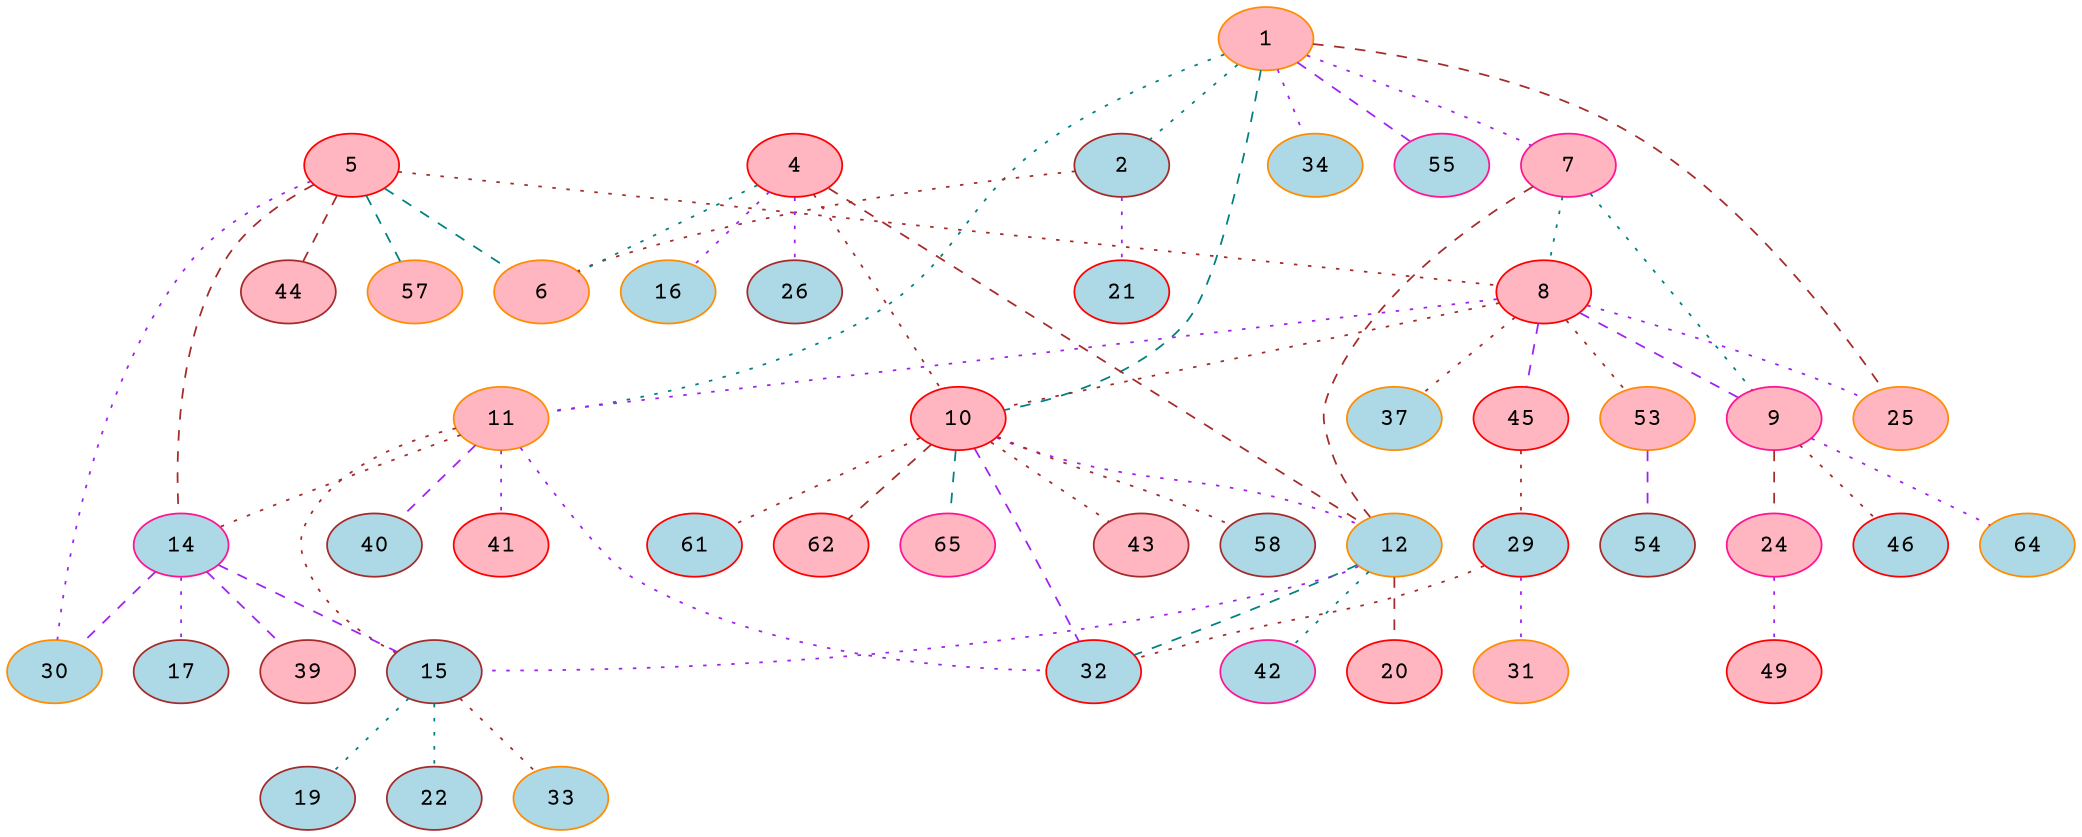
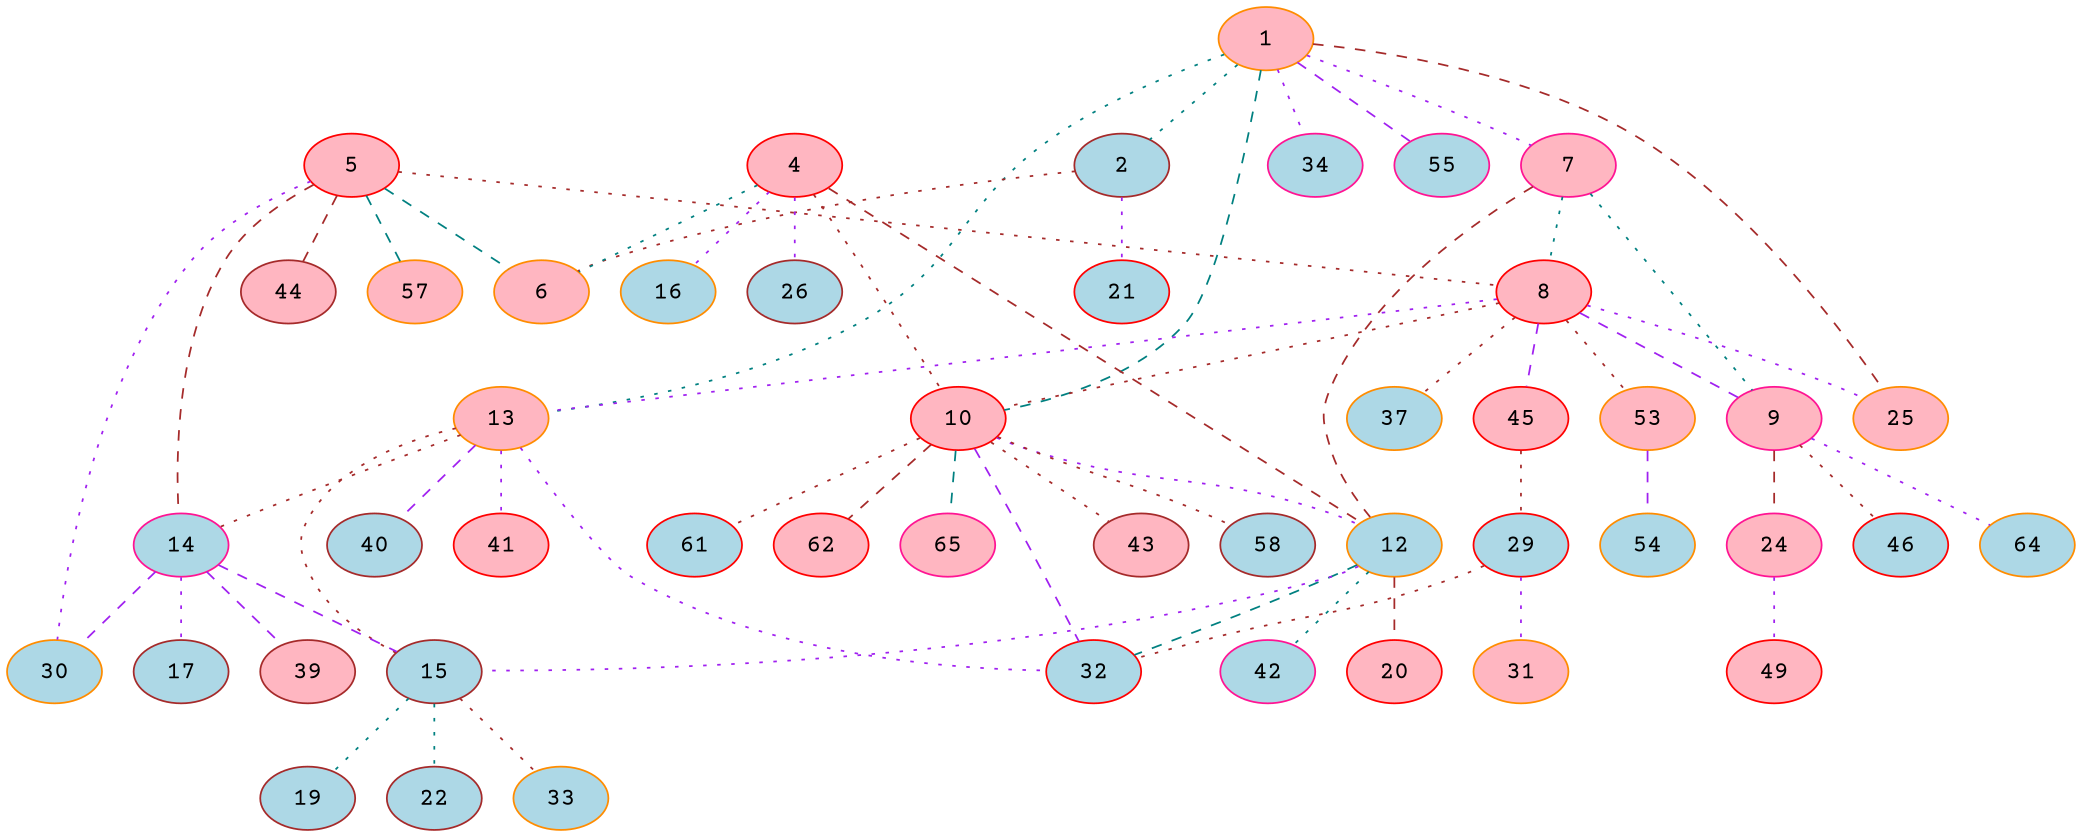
(1315, 165) -> (1315, 165)
(501, 418) -> (501, 418)
(1648, 545) -> (1648, 545)
